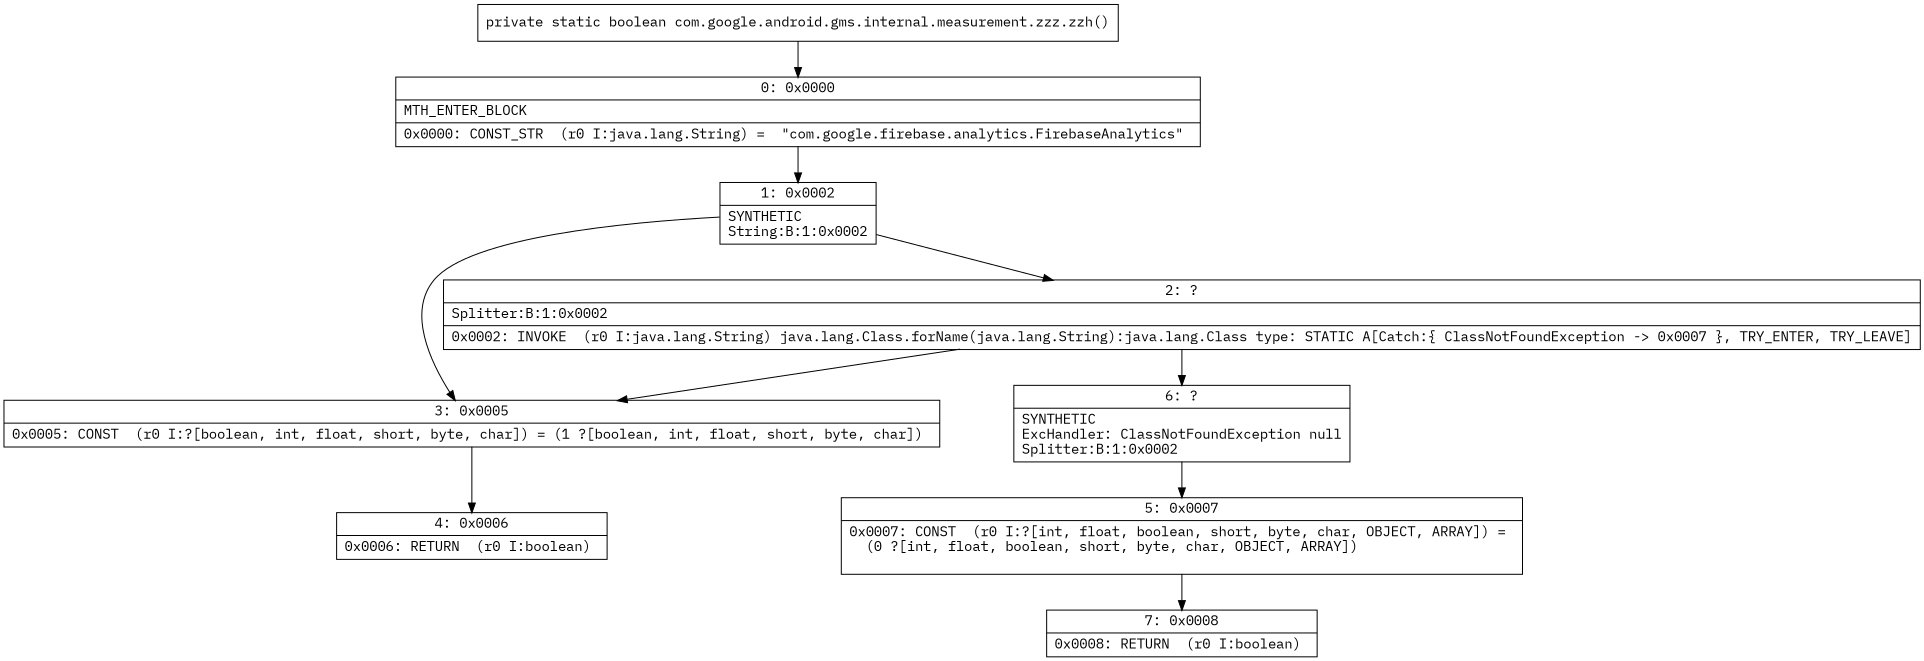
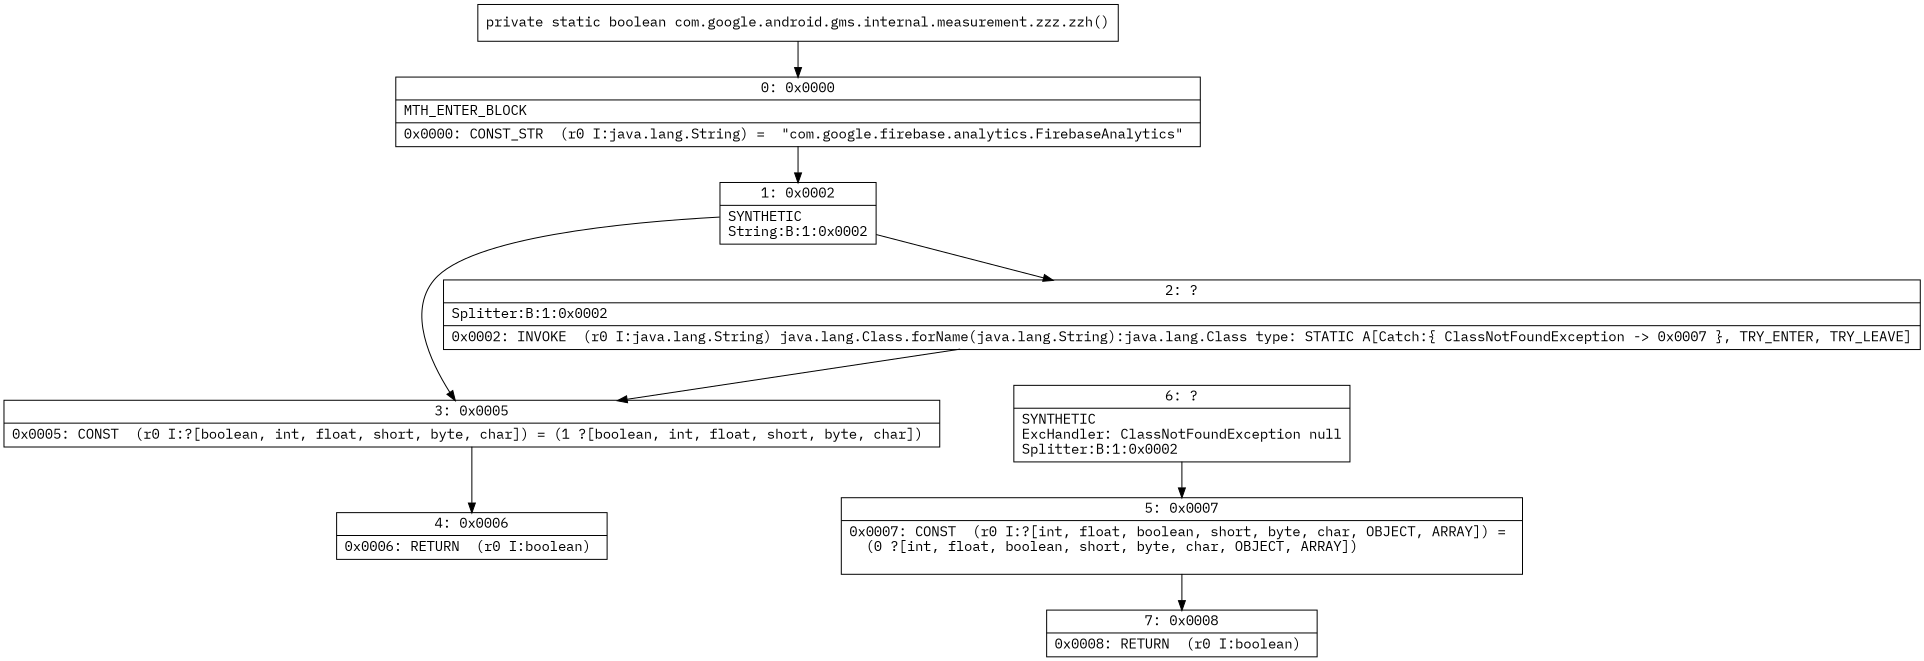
(1182, 362) -> none
